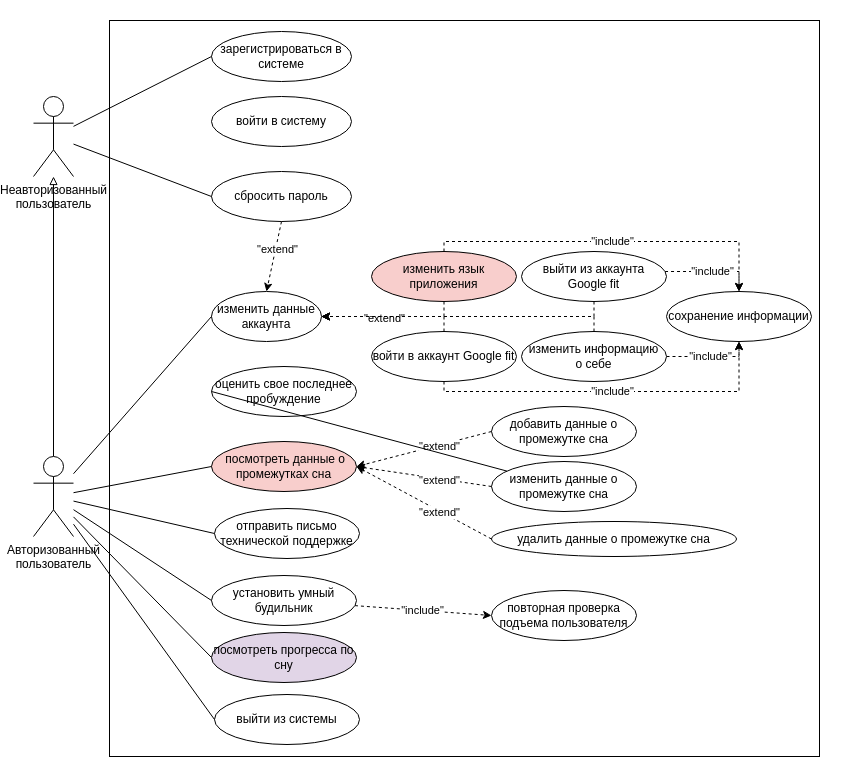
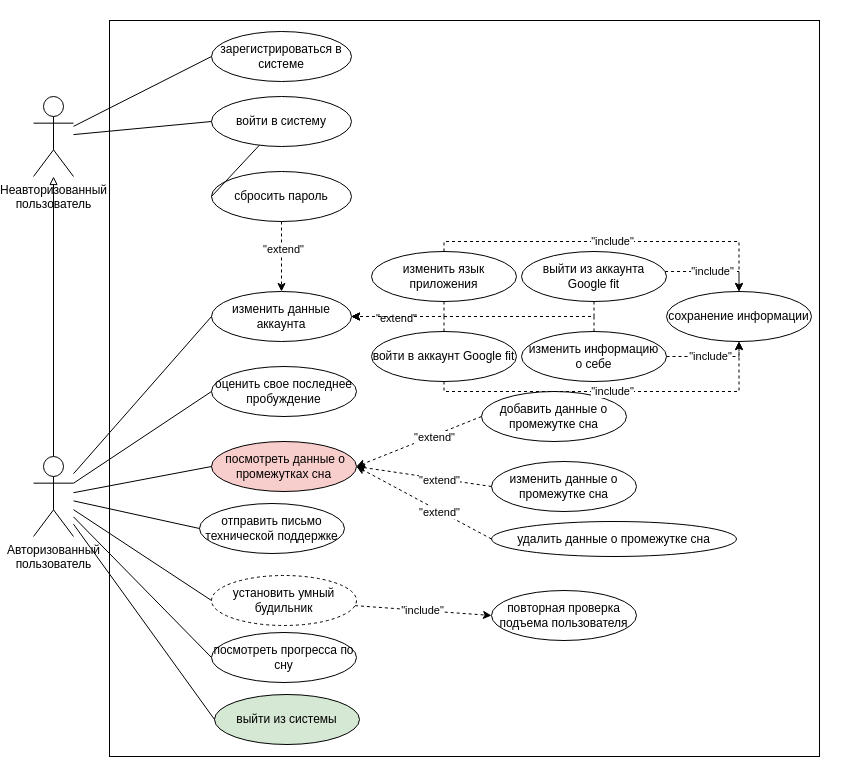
none -> (143, 128)
(143, 170) -> (235, 171)
(444, 277) -> (444, 277)
(267, 317) -> (282, 317)
(359, 431) -> (143, 437)
(564, 432) -> (554, 417)
(287, 534) -> (272, 529)
(284, 601) -> (284, 601)
(284, 658) -> (284, 658)
(287, 720) -> (287, 720)
